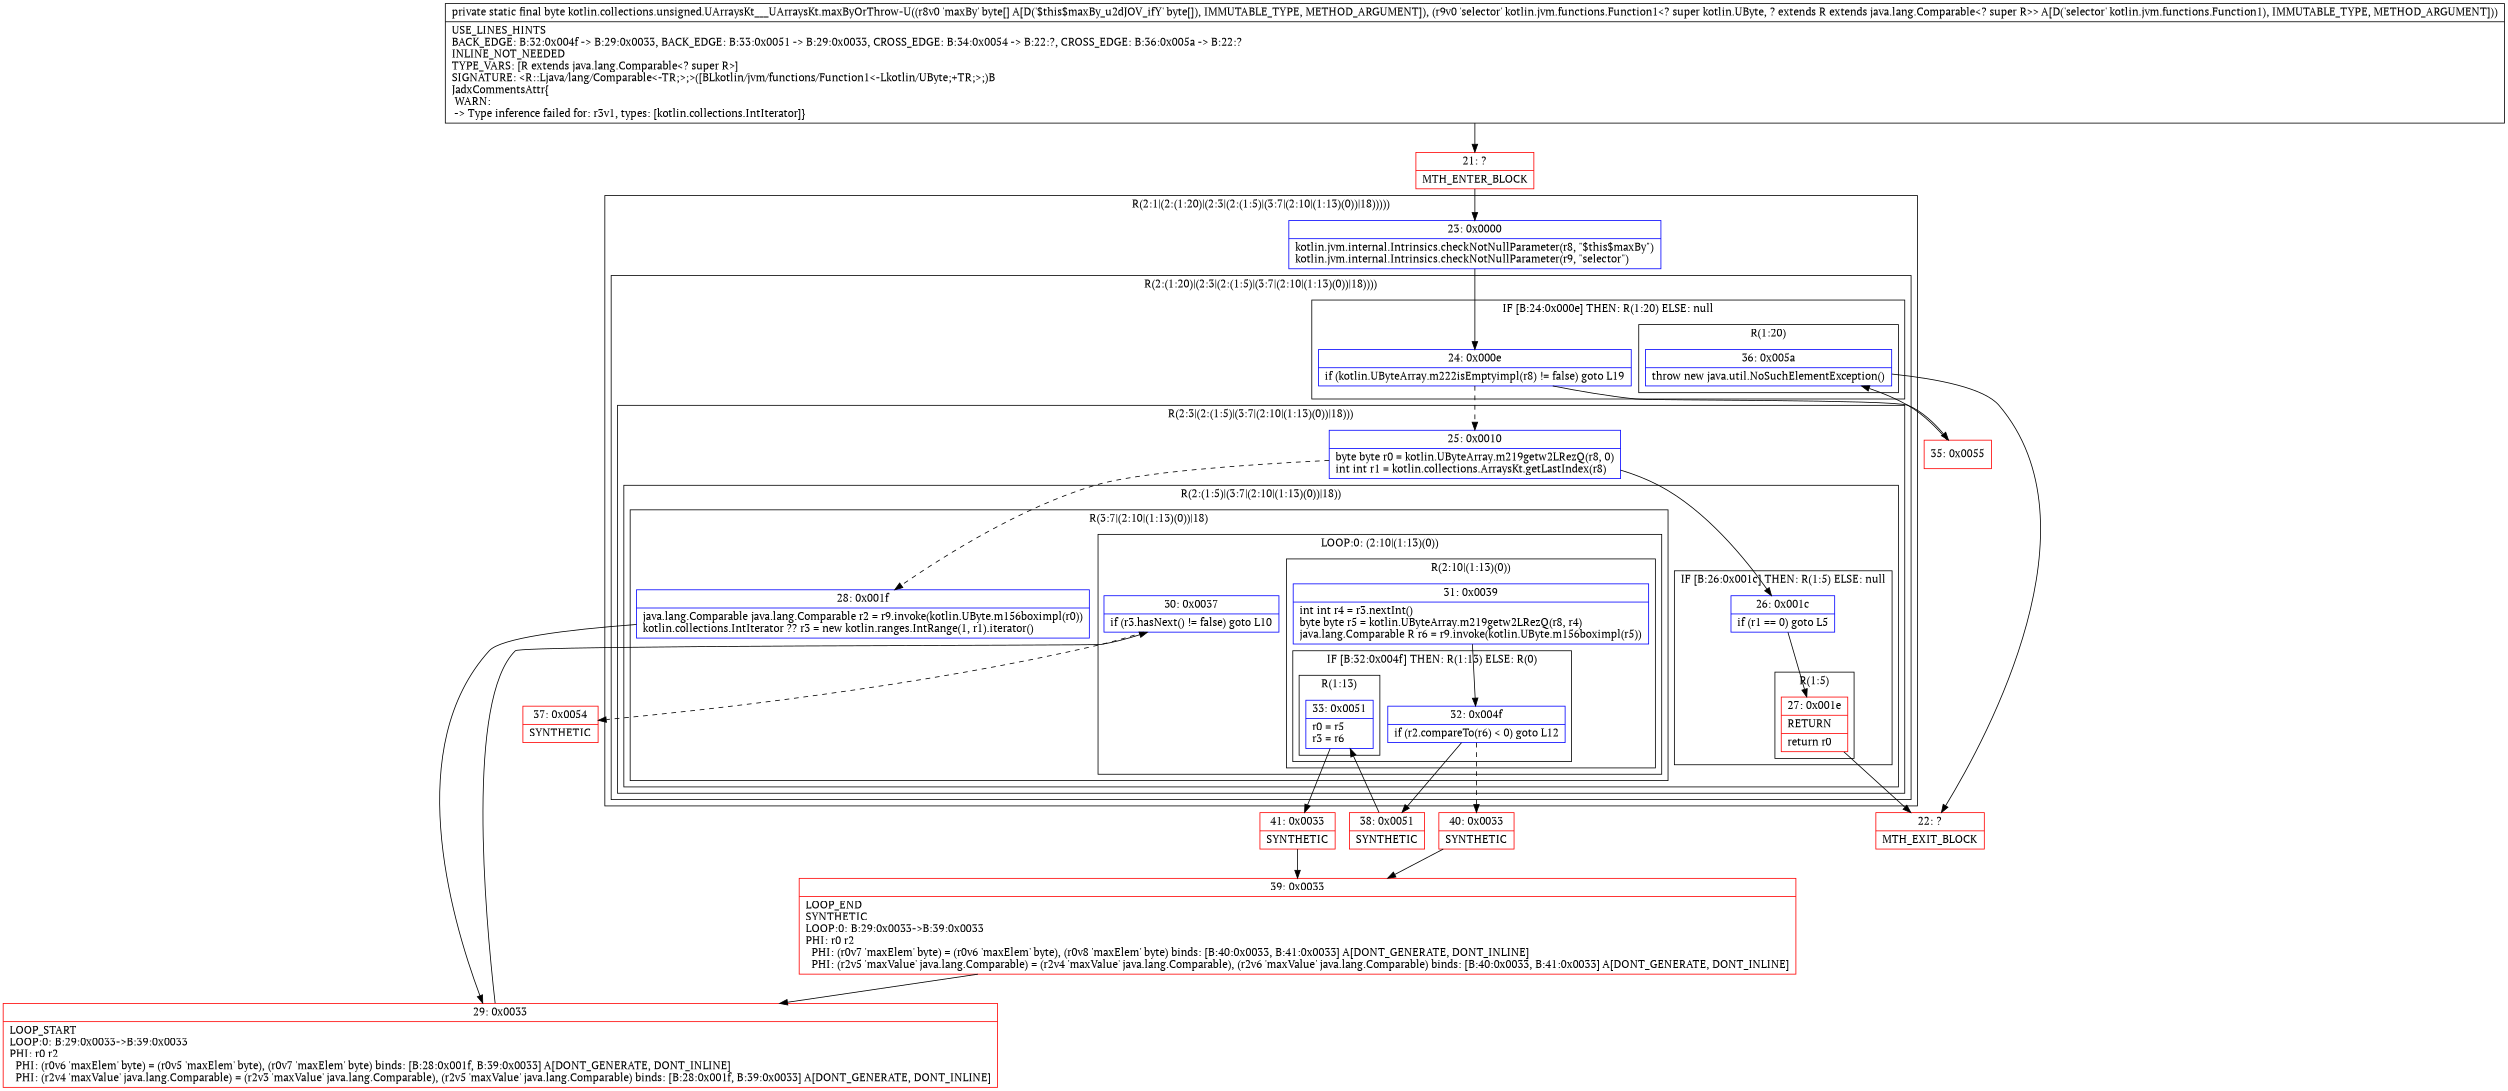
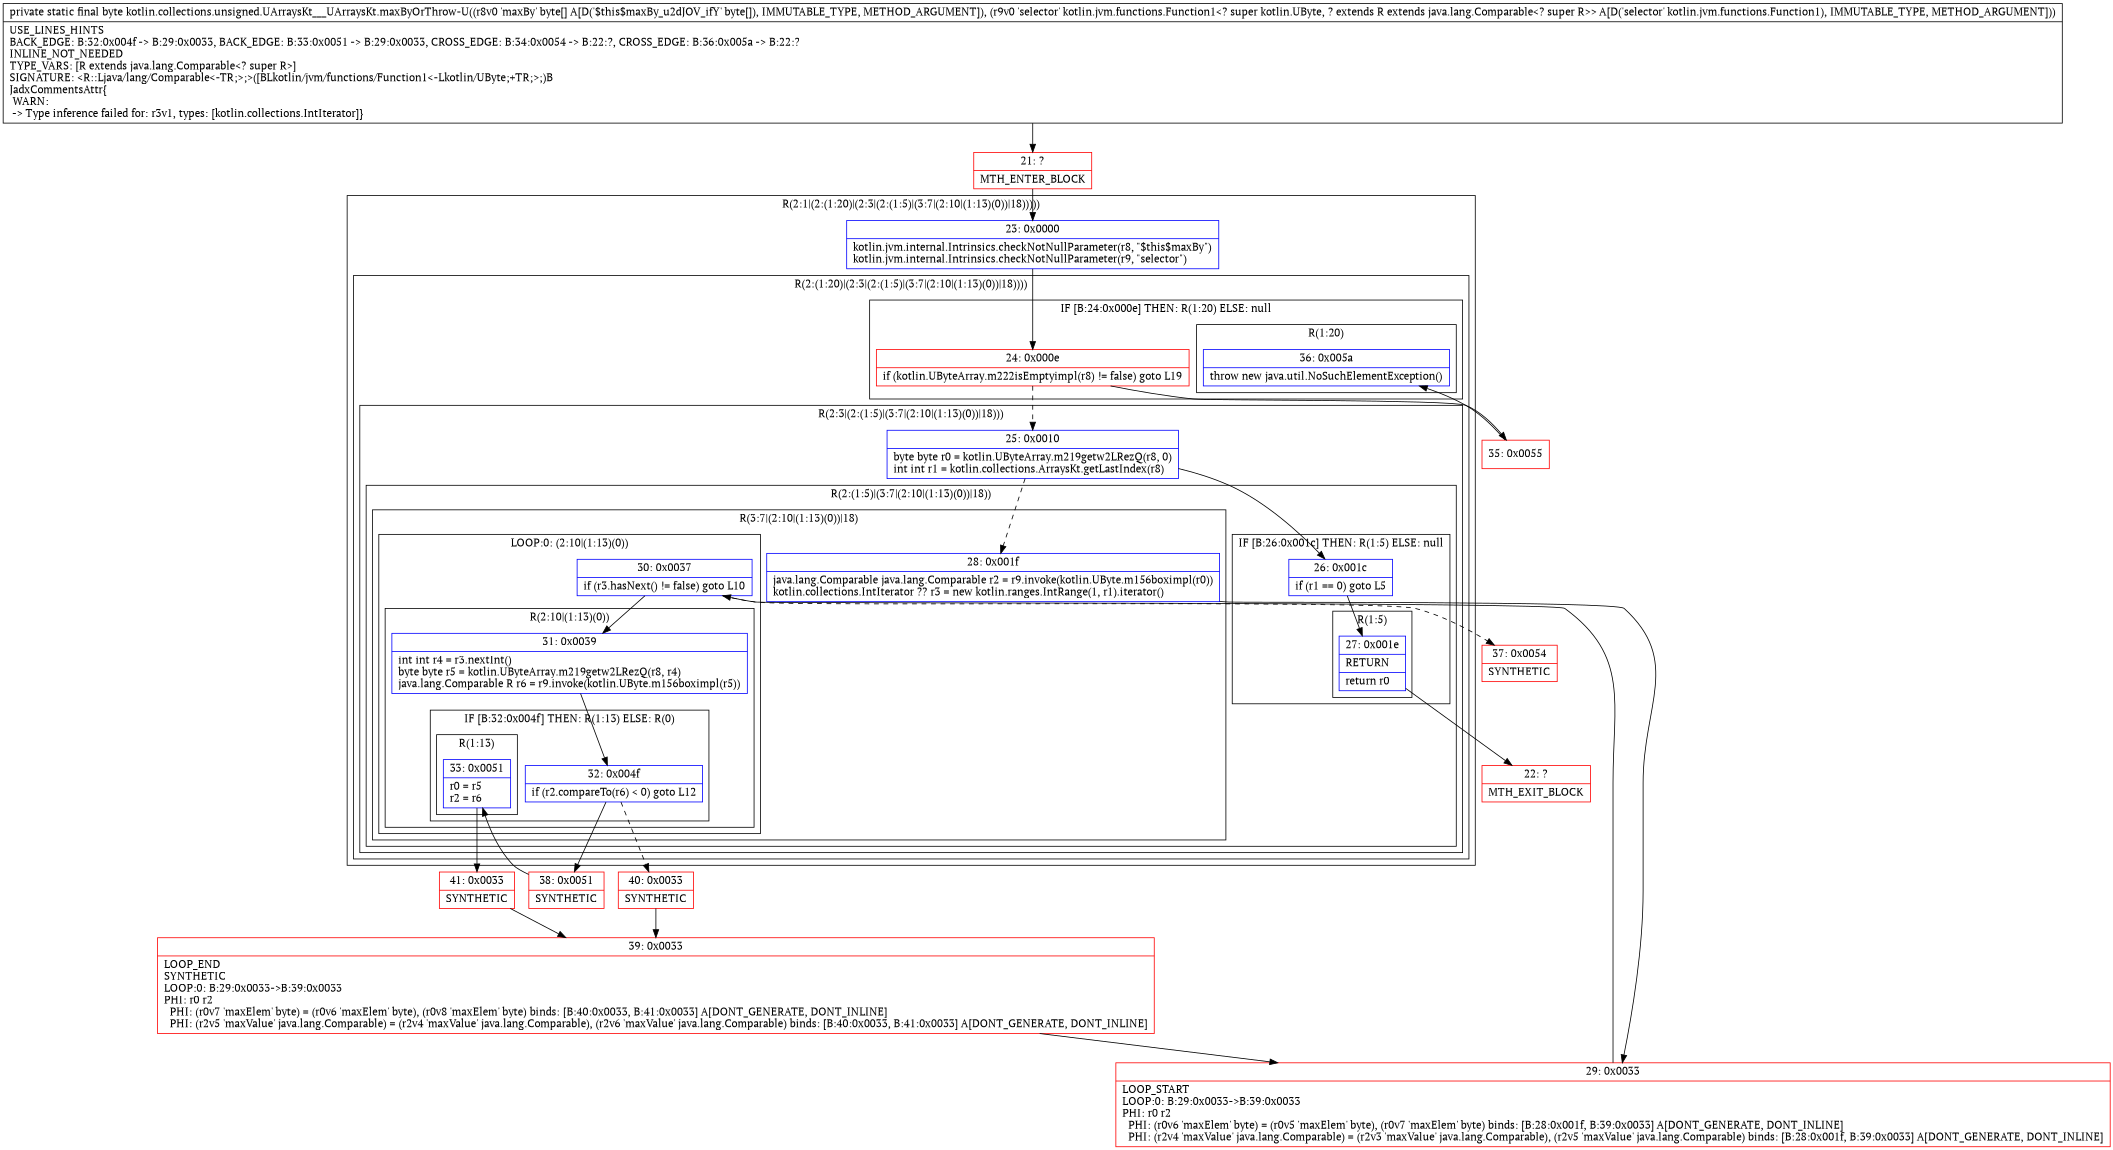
(1475, 368) -> (1033, 368)
(2039, 554) -> none
none -> (625, 613)
(1814, 724) -> (1372, 663)
(1328, 739) -> (466, 798)
